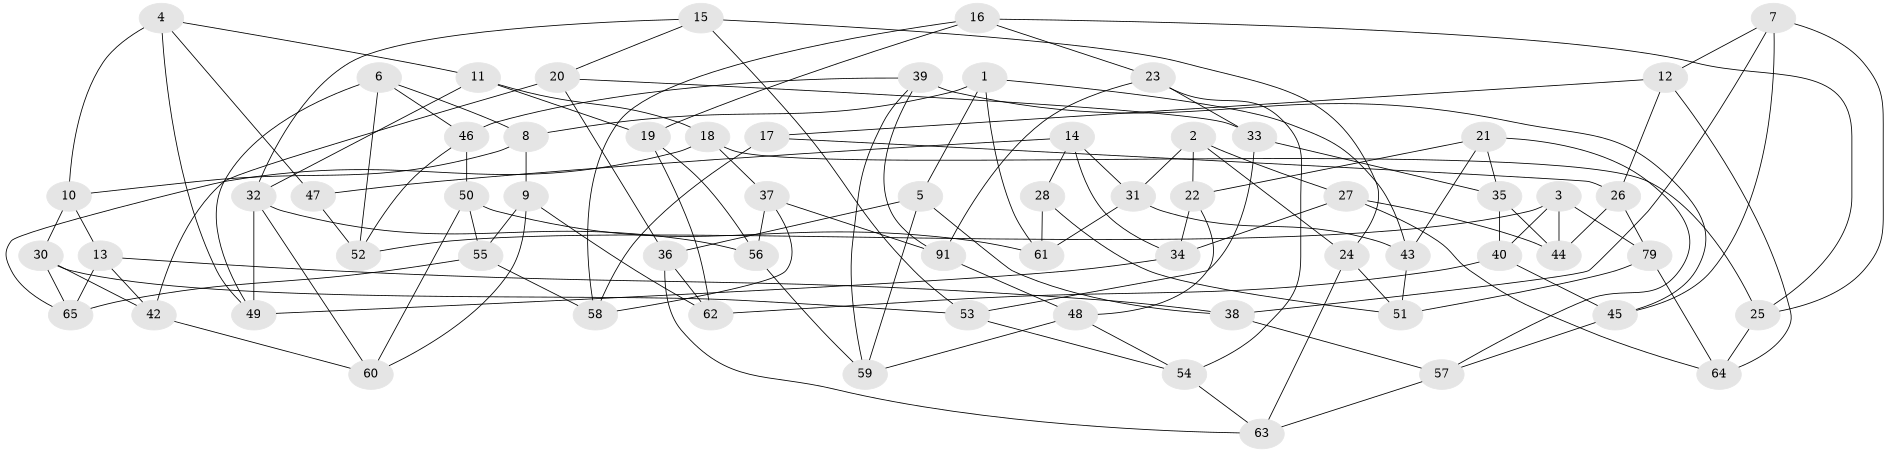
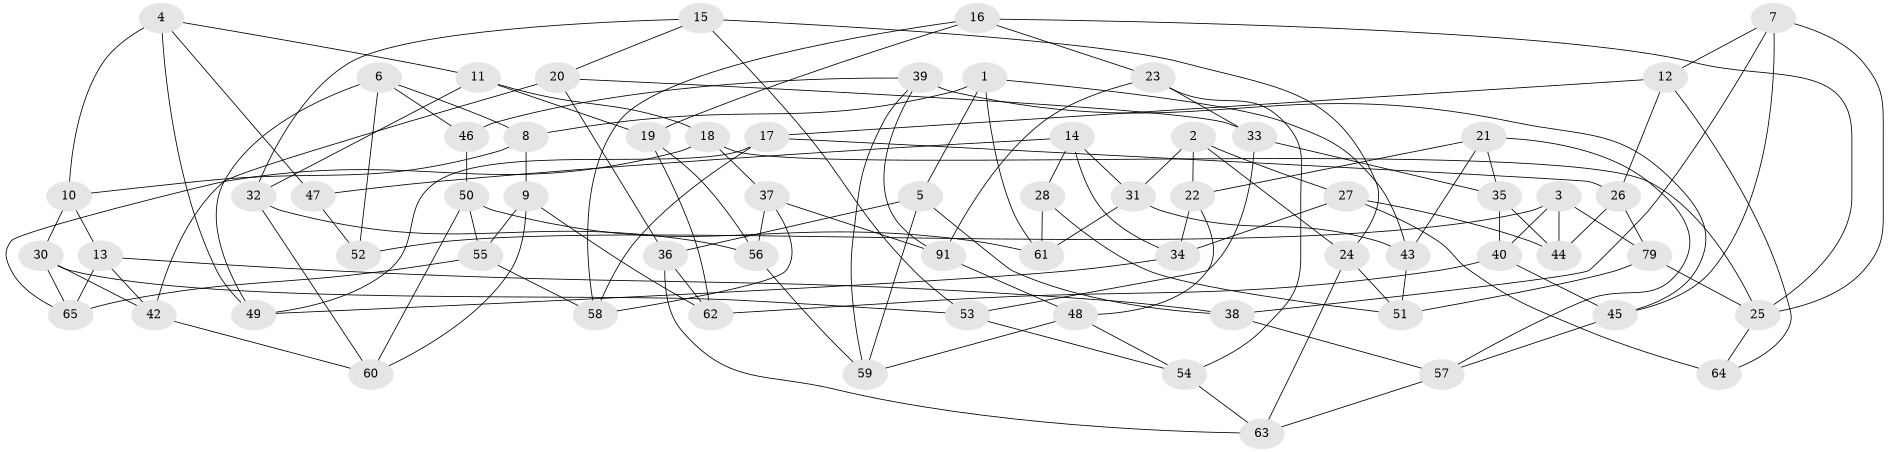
(401, 192) -> none
(254, 256) -> (480, 167)
(1684, 315) -> (1704, 285)
